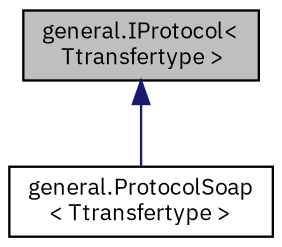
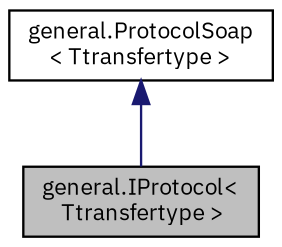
(141, 136) -> (141, 136)
